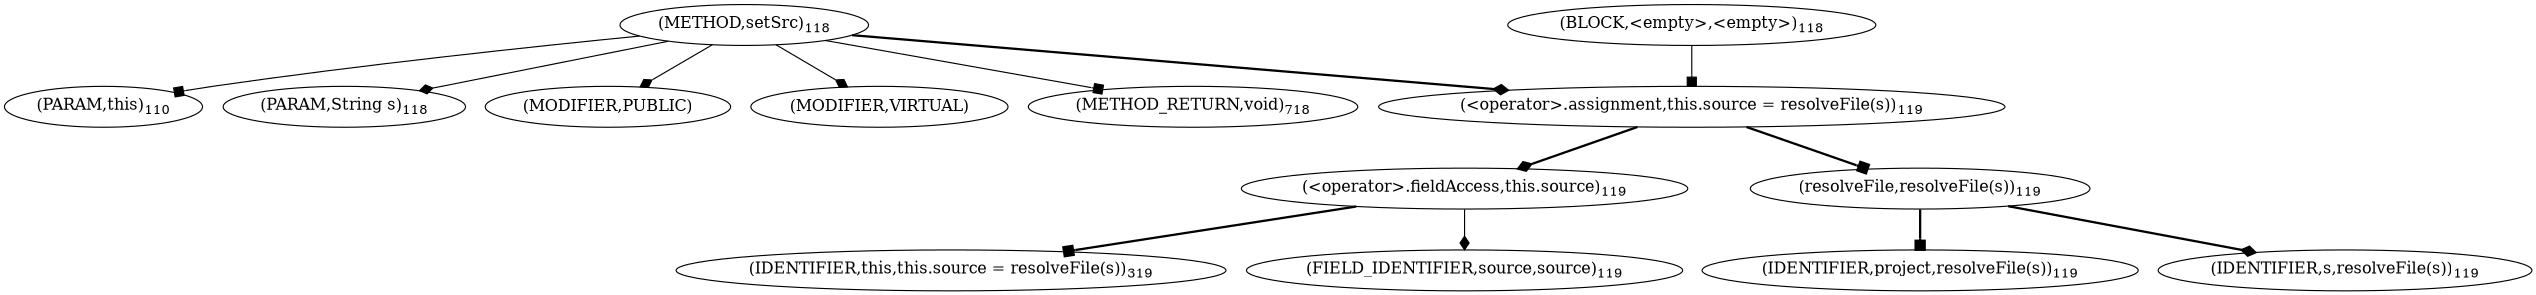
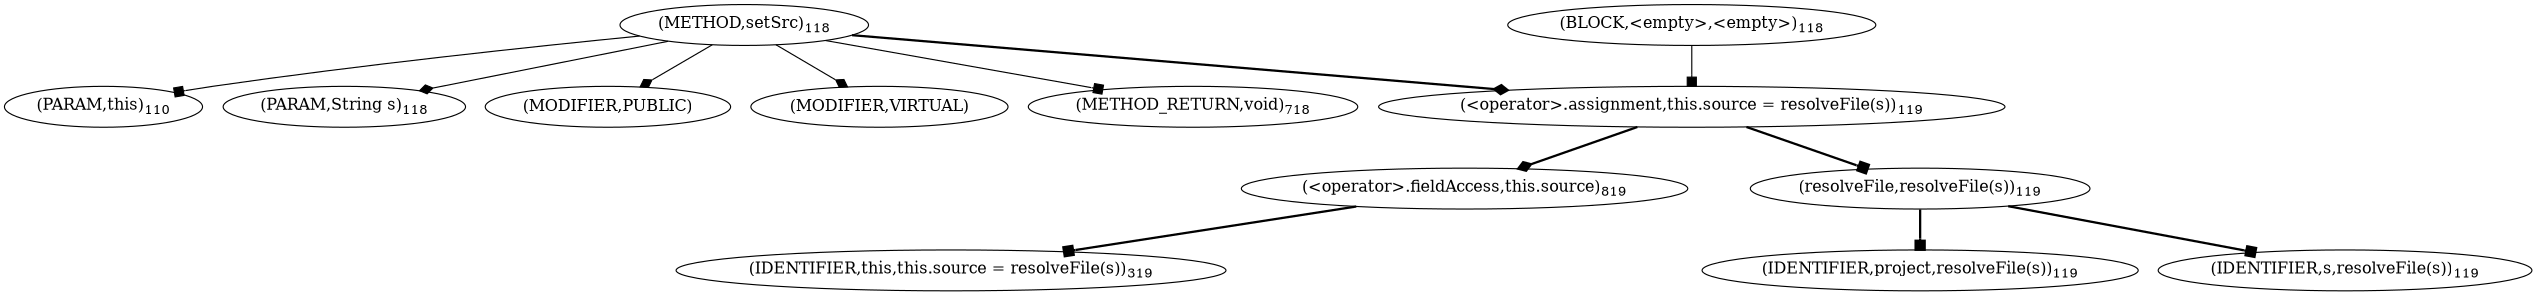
(1614, 187) -> (1614, 187)
(2126, 228) -> (2126, 228)
(1465, 270) -> none
